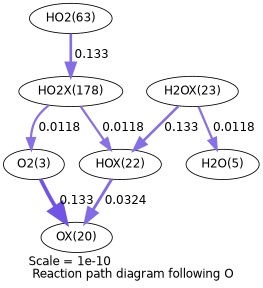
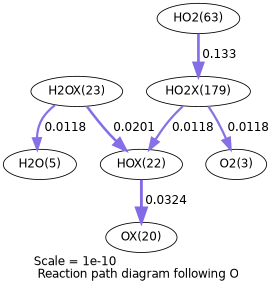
(71, 91) -> (198, 91)
(180, 128) -> (133, 128)
(48, 194) -> none
